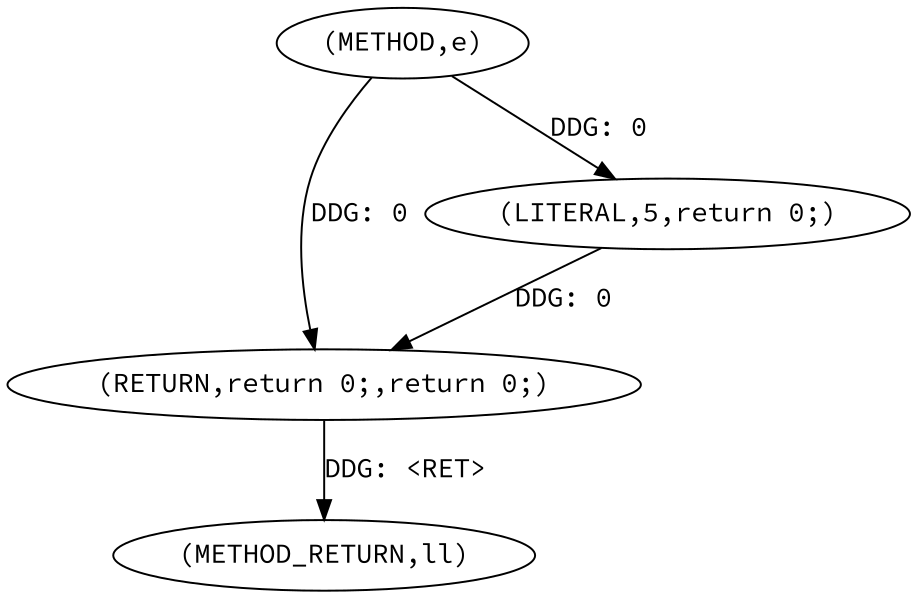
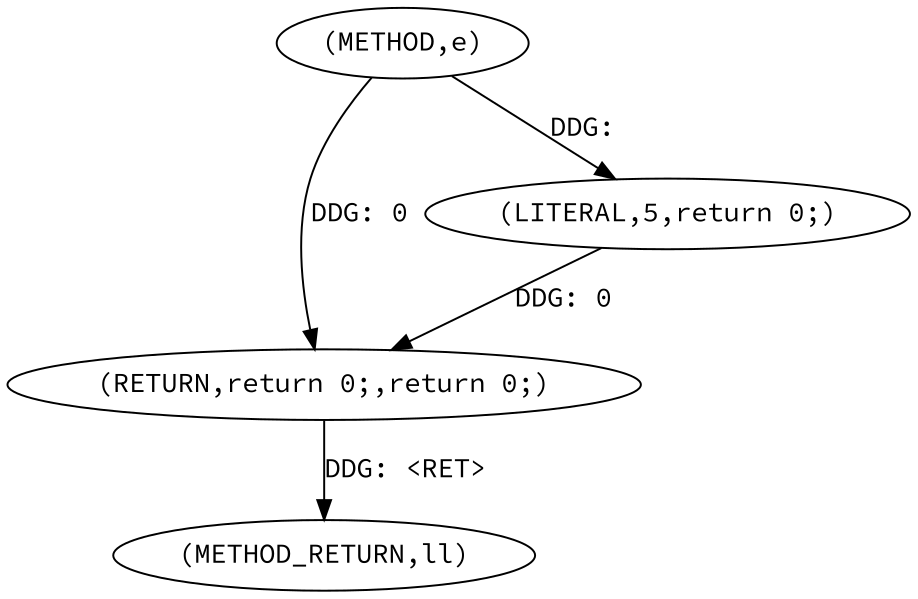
(599, 129) -> (591, 129)
